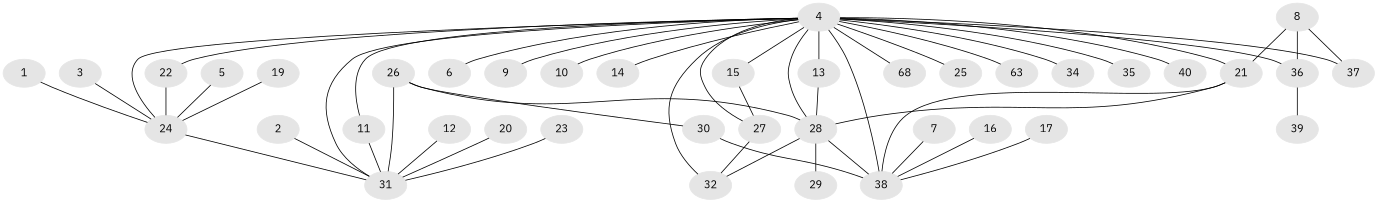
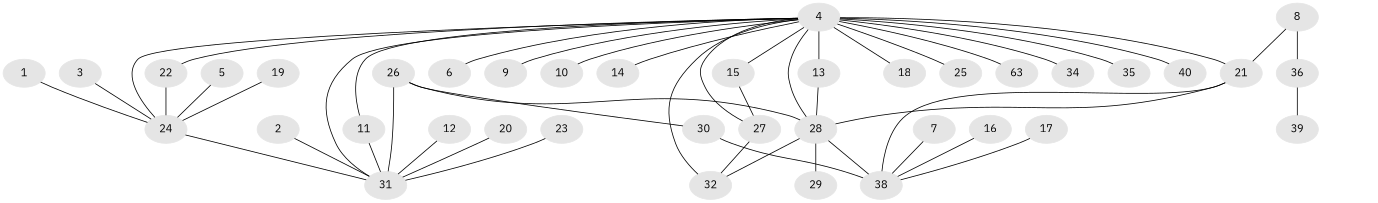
(1172, 43) -> none
(905, 73) -> (905, 73)
(1353, 73) -> none
(861, 98) -> none
